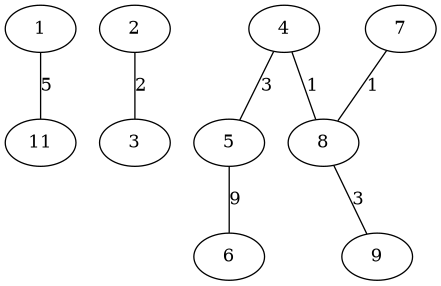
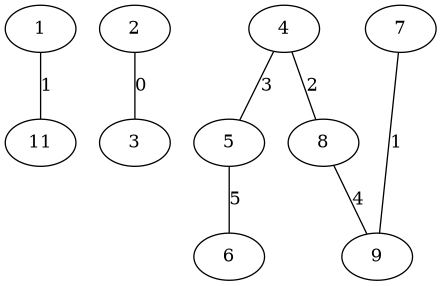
(47, 86) -> (47, 86)
(141, 86) -> (141, 86)
(313, 86) -> (313, 86)
(362, 86) -> (389, 143)
(236, 200) -> (236, 200)
(359, 200) -> (359, 200)
